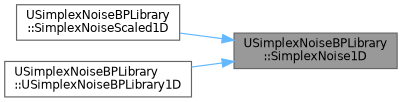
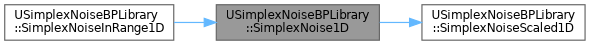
(201, 36) -> (395, 22)
(98, 79) -> (89, 22)
